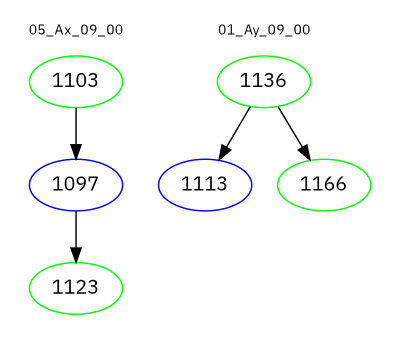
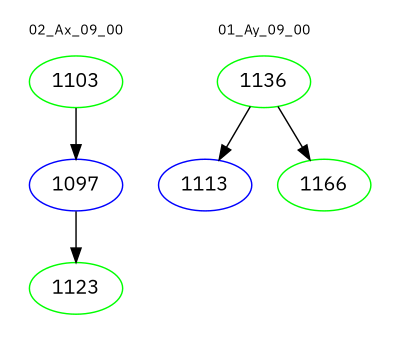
(77, 31) -> (77, 31)
